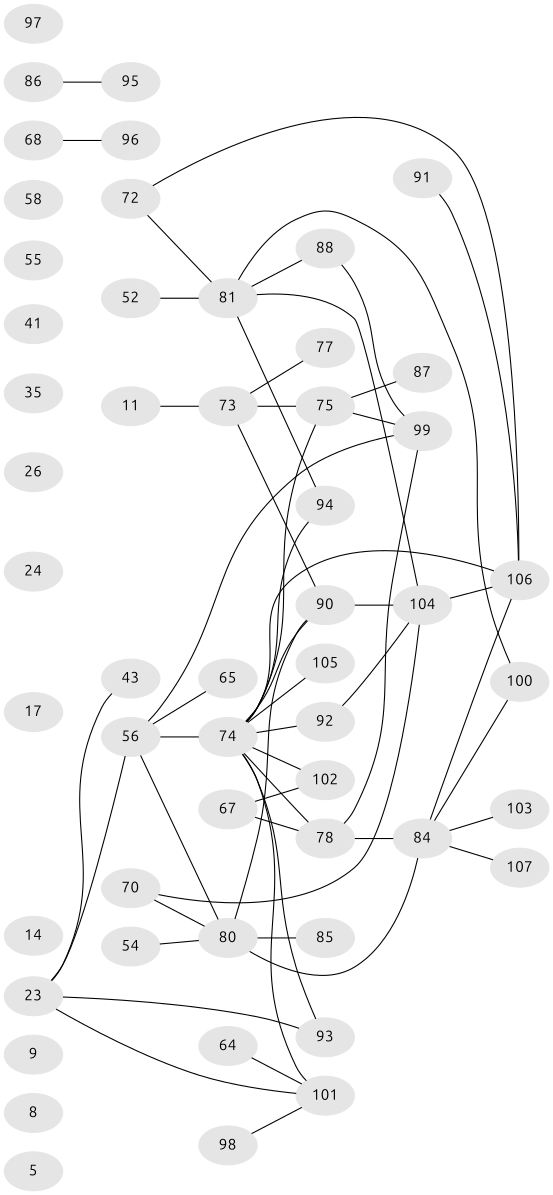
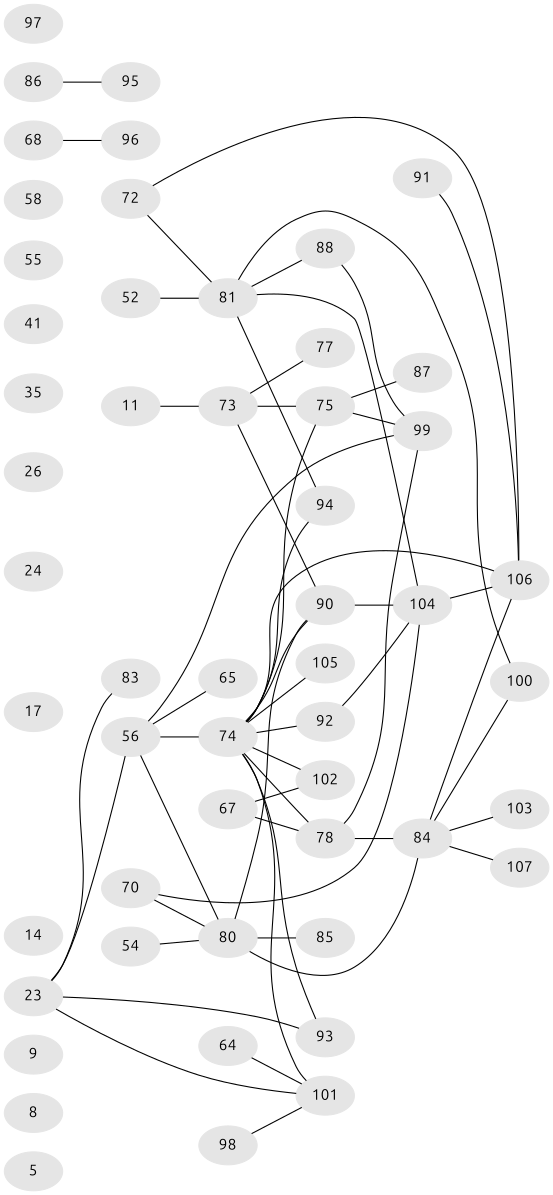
(131, 679) -> (131, 679)
